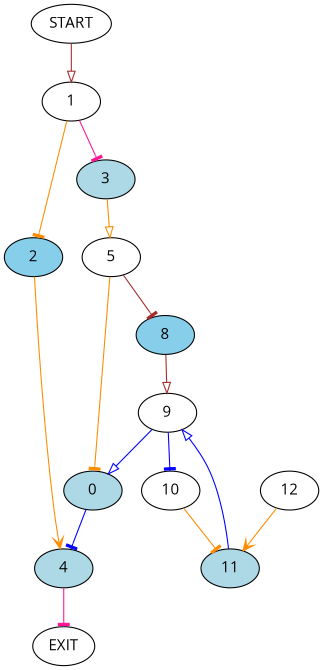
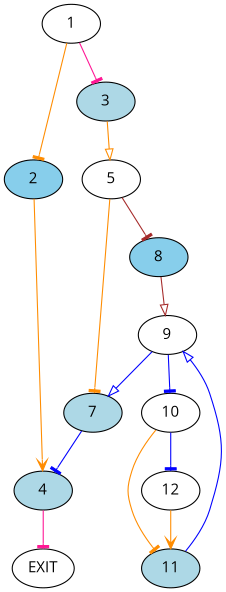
(71, 24) -> none
none -> (171, 449)
(93, 491) -> (93, 413)
